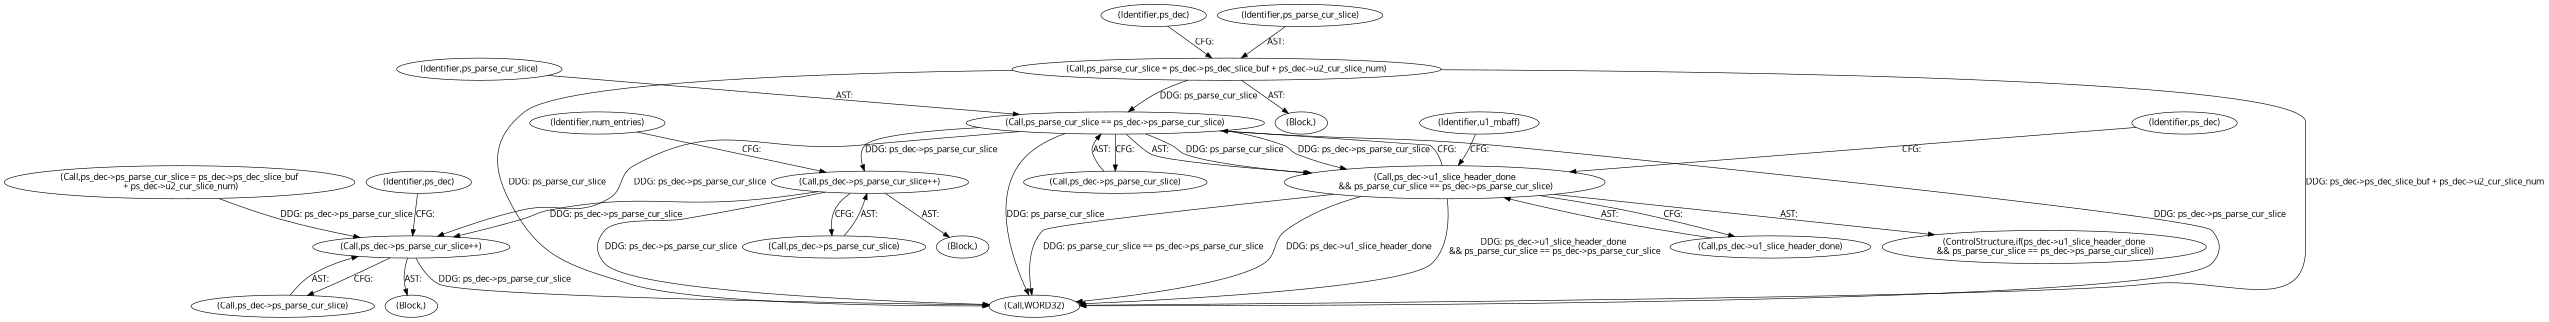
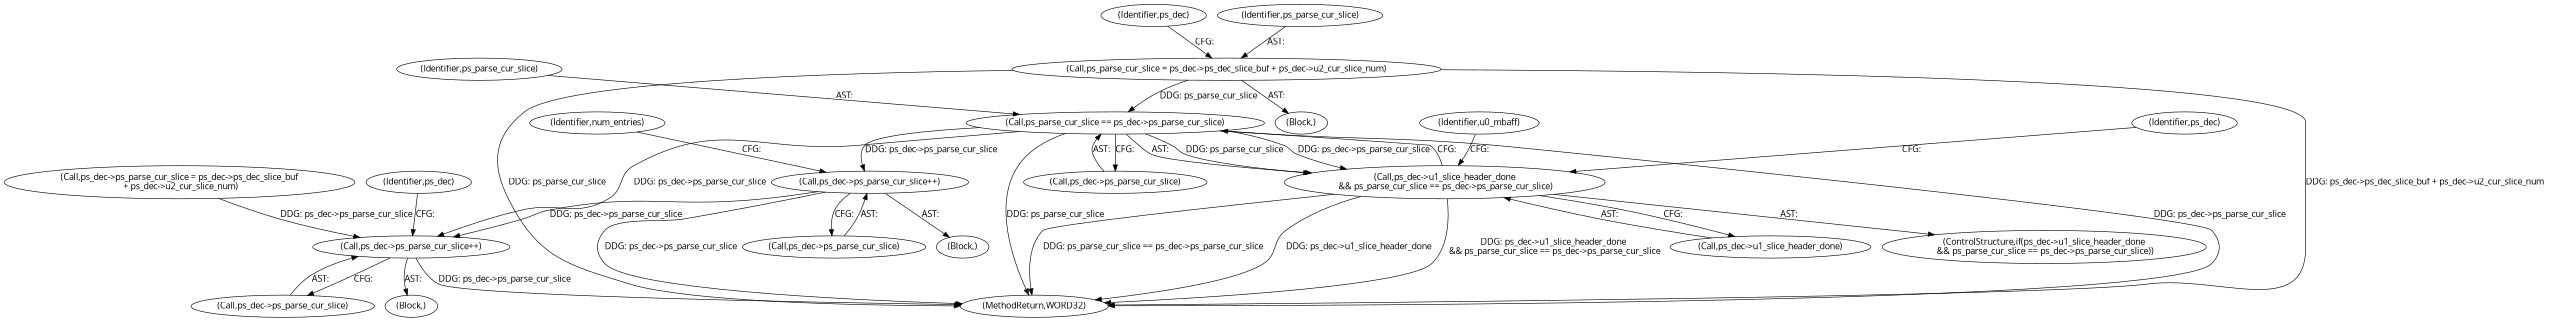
(1479, 123) -> (1479, 123)
(1034, 306) -> (1034, 306)
